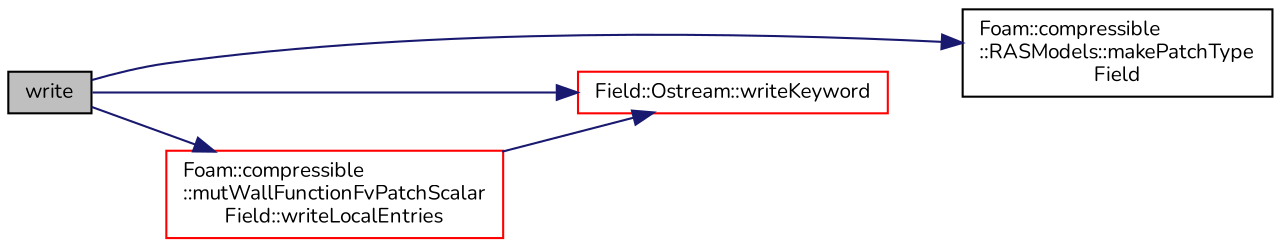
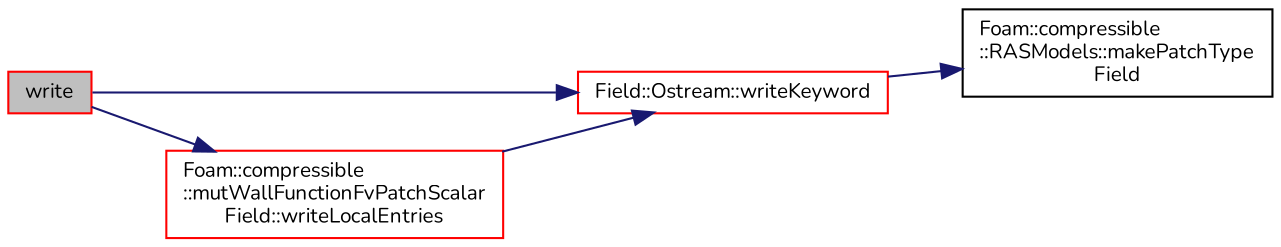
(515, 37) -> (915, 74)
(50, 93) -> (50, 93)
